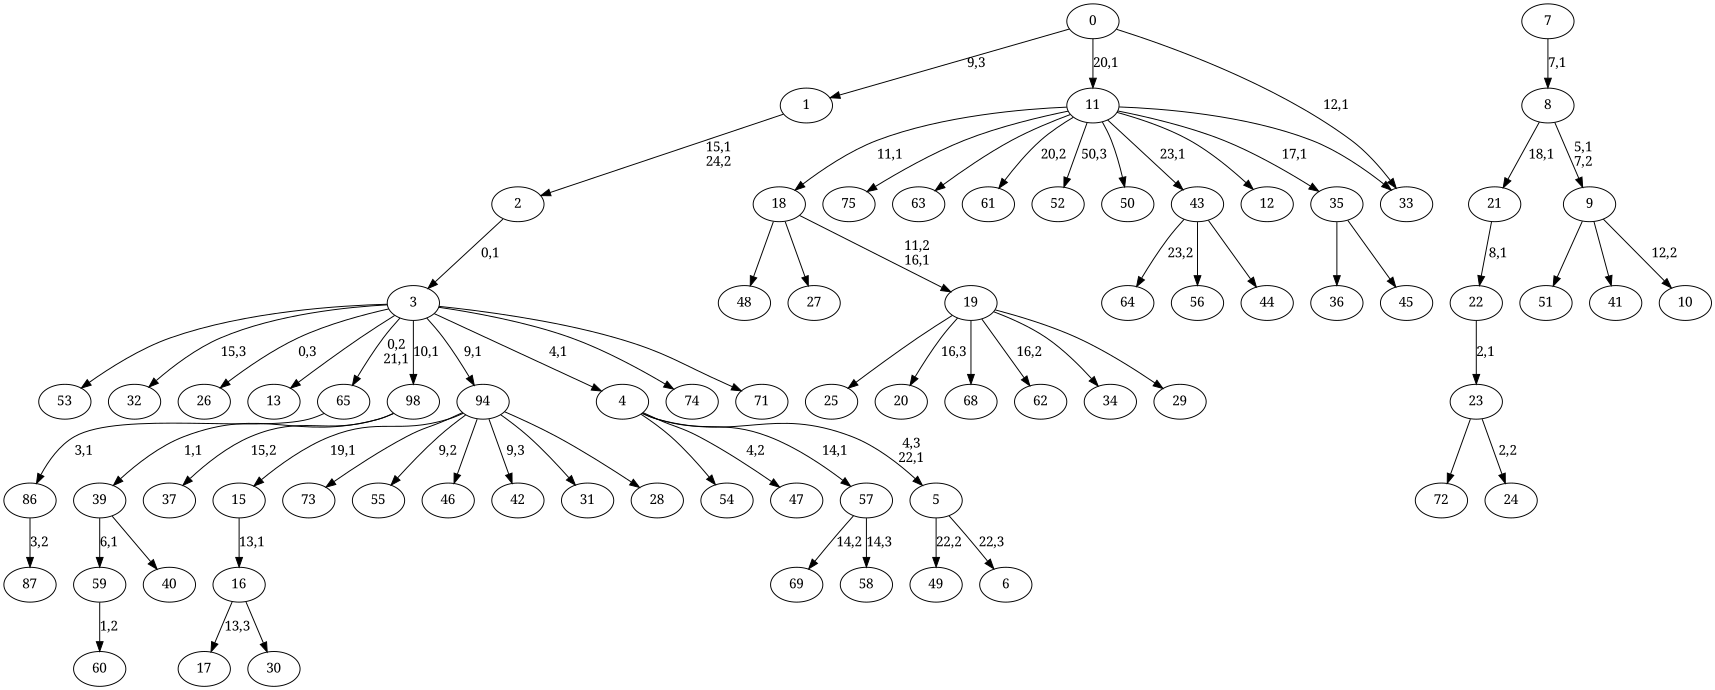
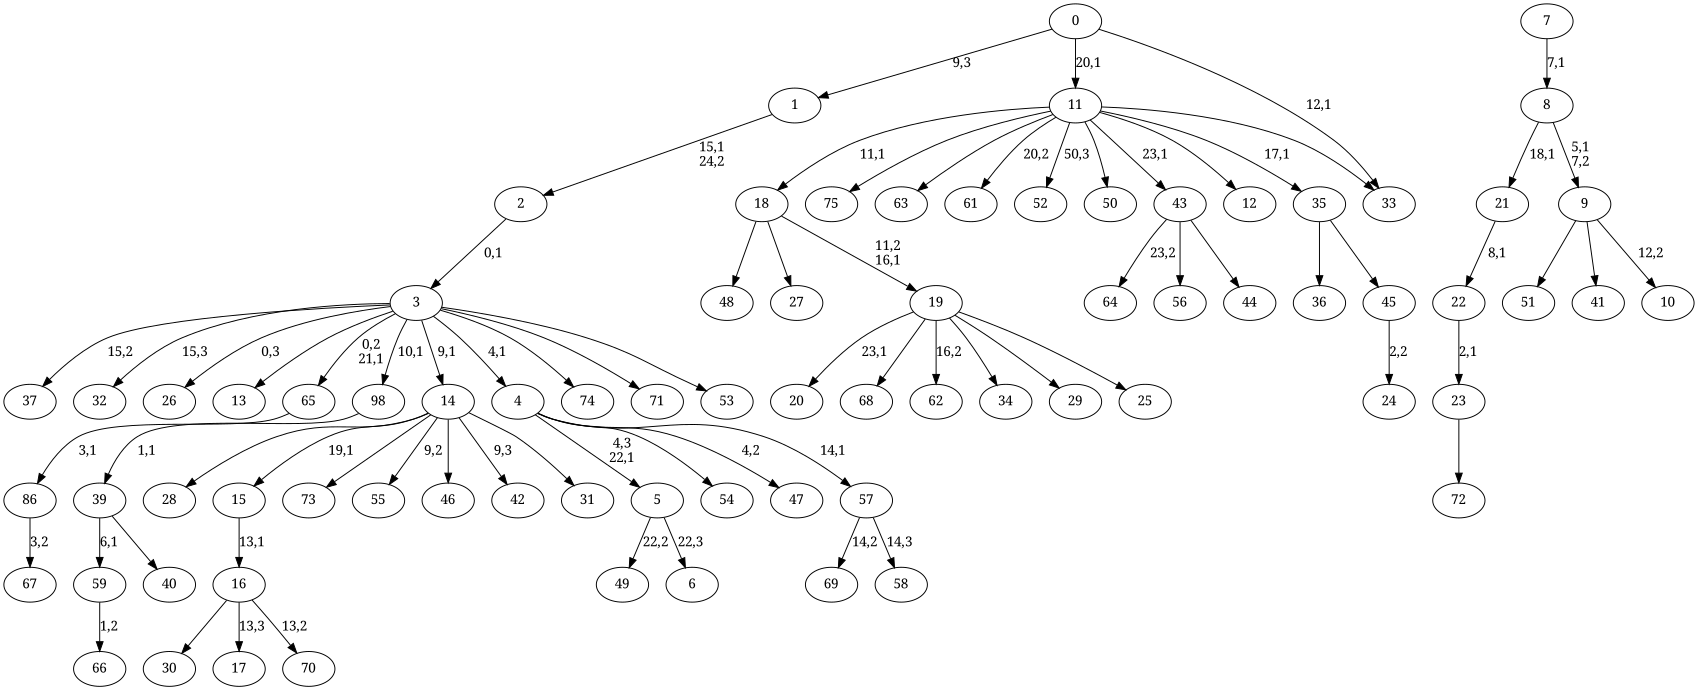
(954, 352) -> (875, 352)
(483, 402) -> (448, 402)
(269, 430) -> (212, 318)
(1492, 447) -> (1389, 348)
(30, 585) -> (30, 585)
(100, 669) -> (100, 669)
none -> (309, 669)
